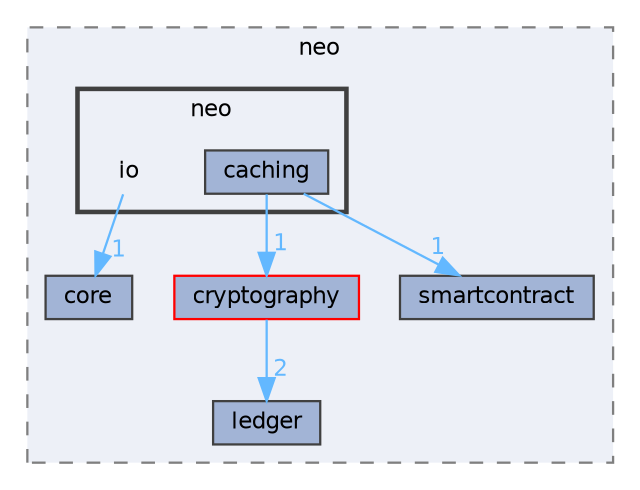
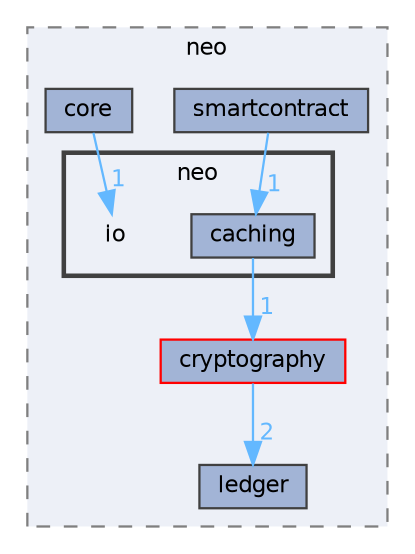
(112, 227) -> (101, 167)
(371, 229) -> (263, 168)
